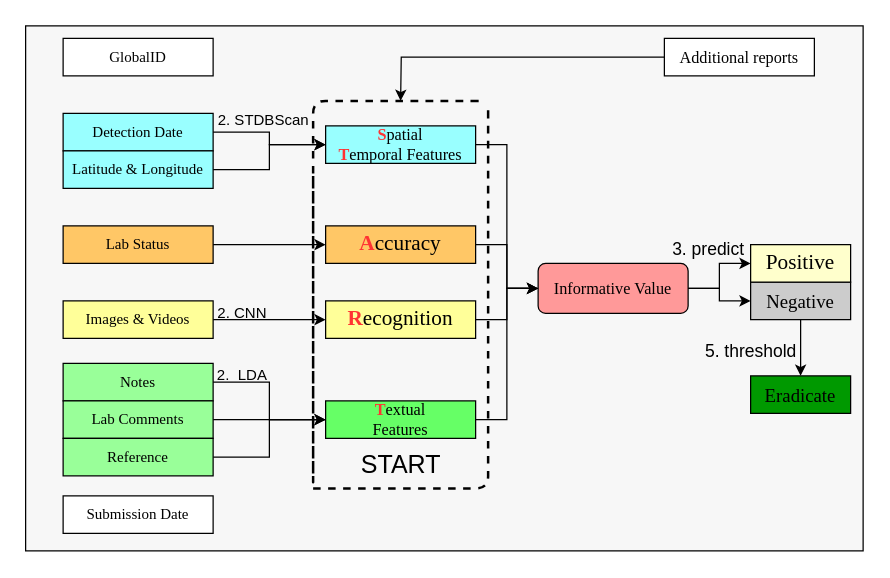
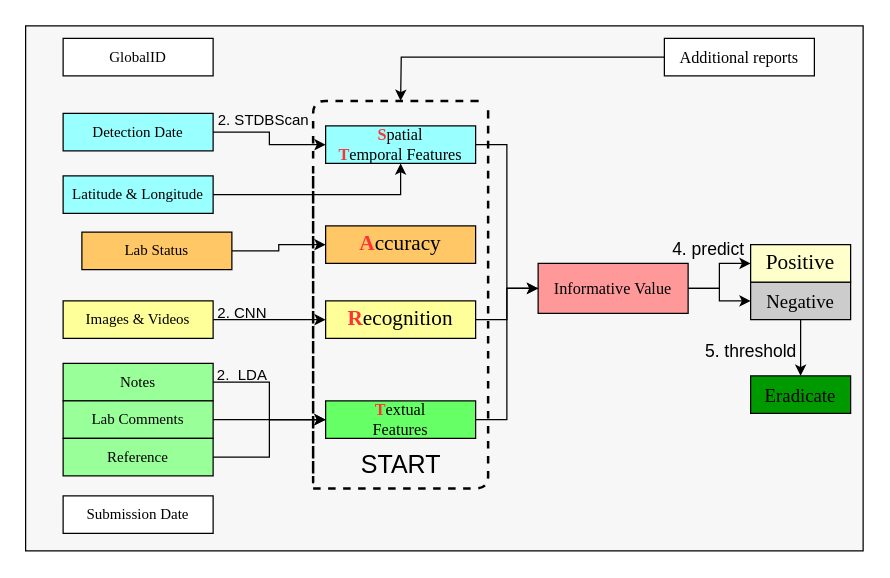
(138, 169) -> (138, 194)
(138, 244) -> (157, 251)
(491, 244) -> none
(709, 249) -> (709, 249)
(613, 288) -> (613, 288)
